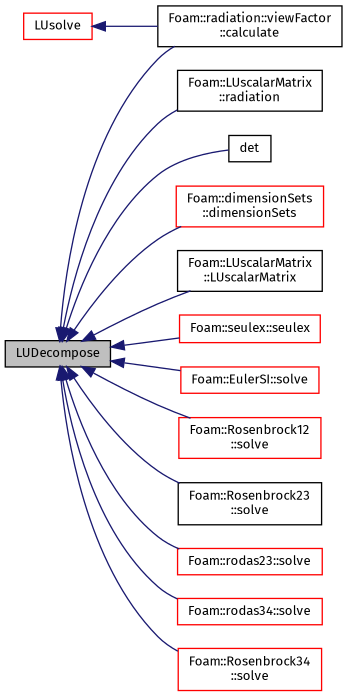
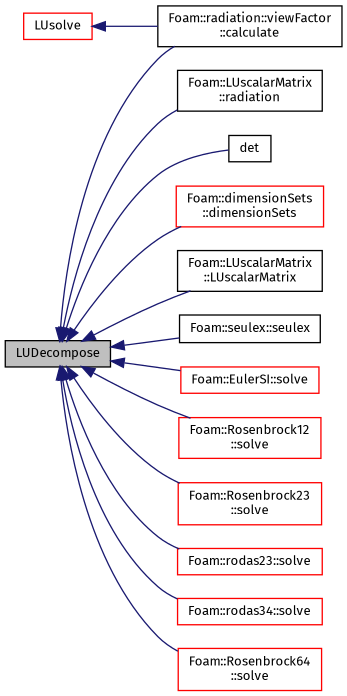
(250, 329) -> (250, 329)
(250, 504) -> (250, 504)
(250, 669) -> (250, 669)
